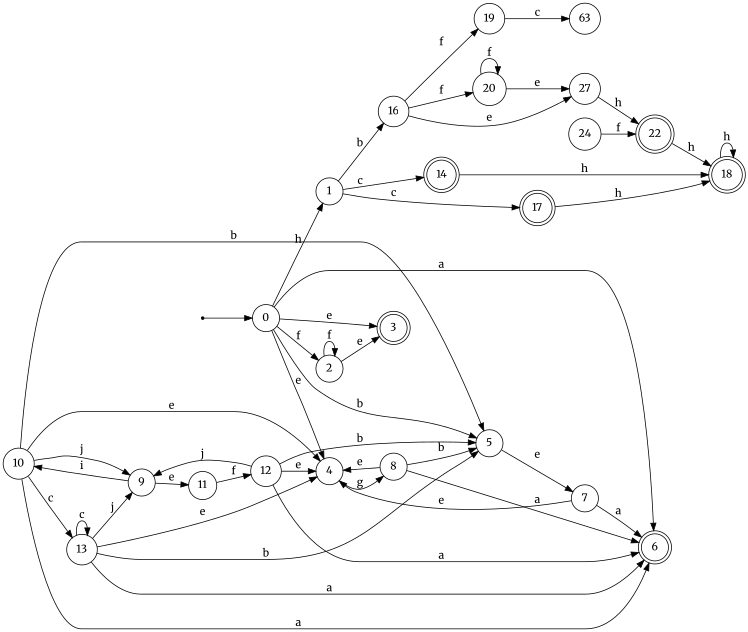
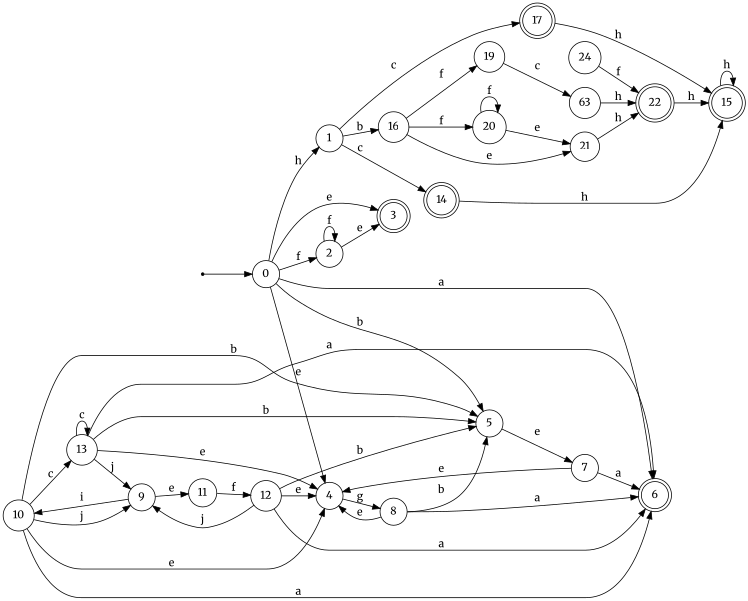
(585, 89) -> (585, 147)
none -> (614, 103)
(727, 175) -> (727, 103)
